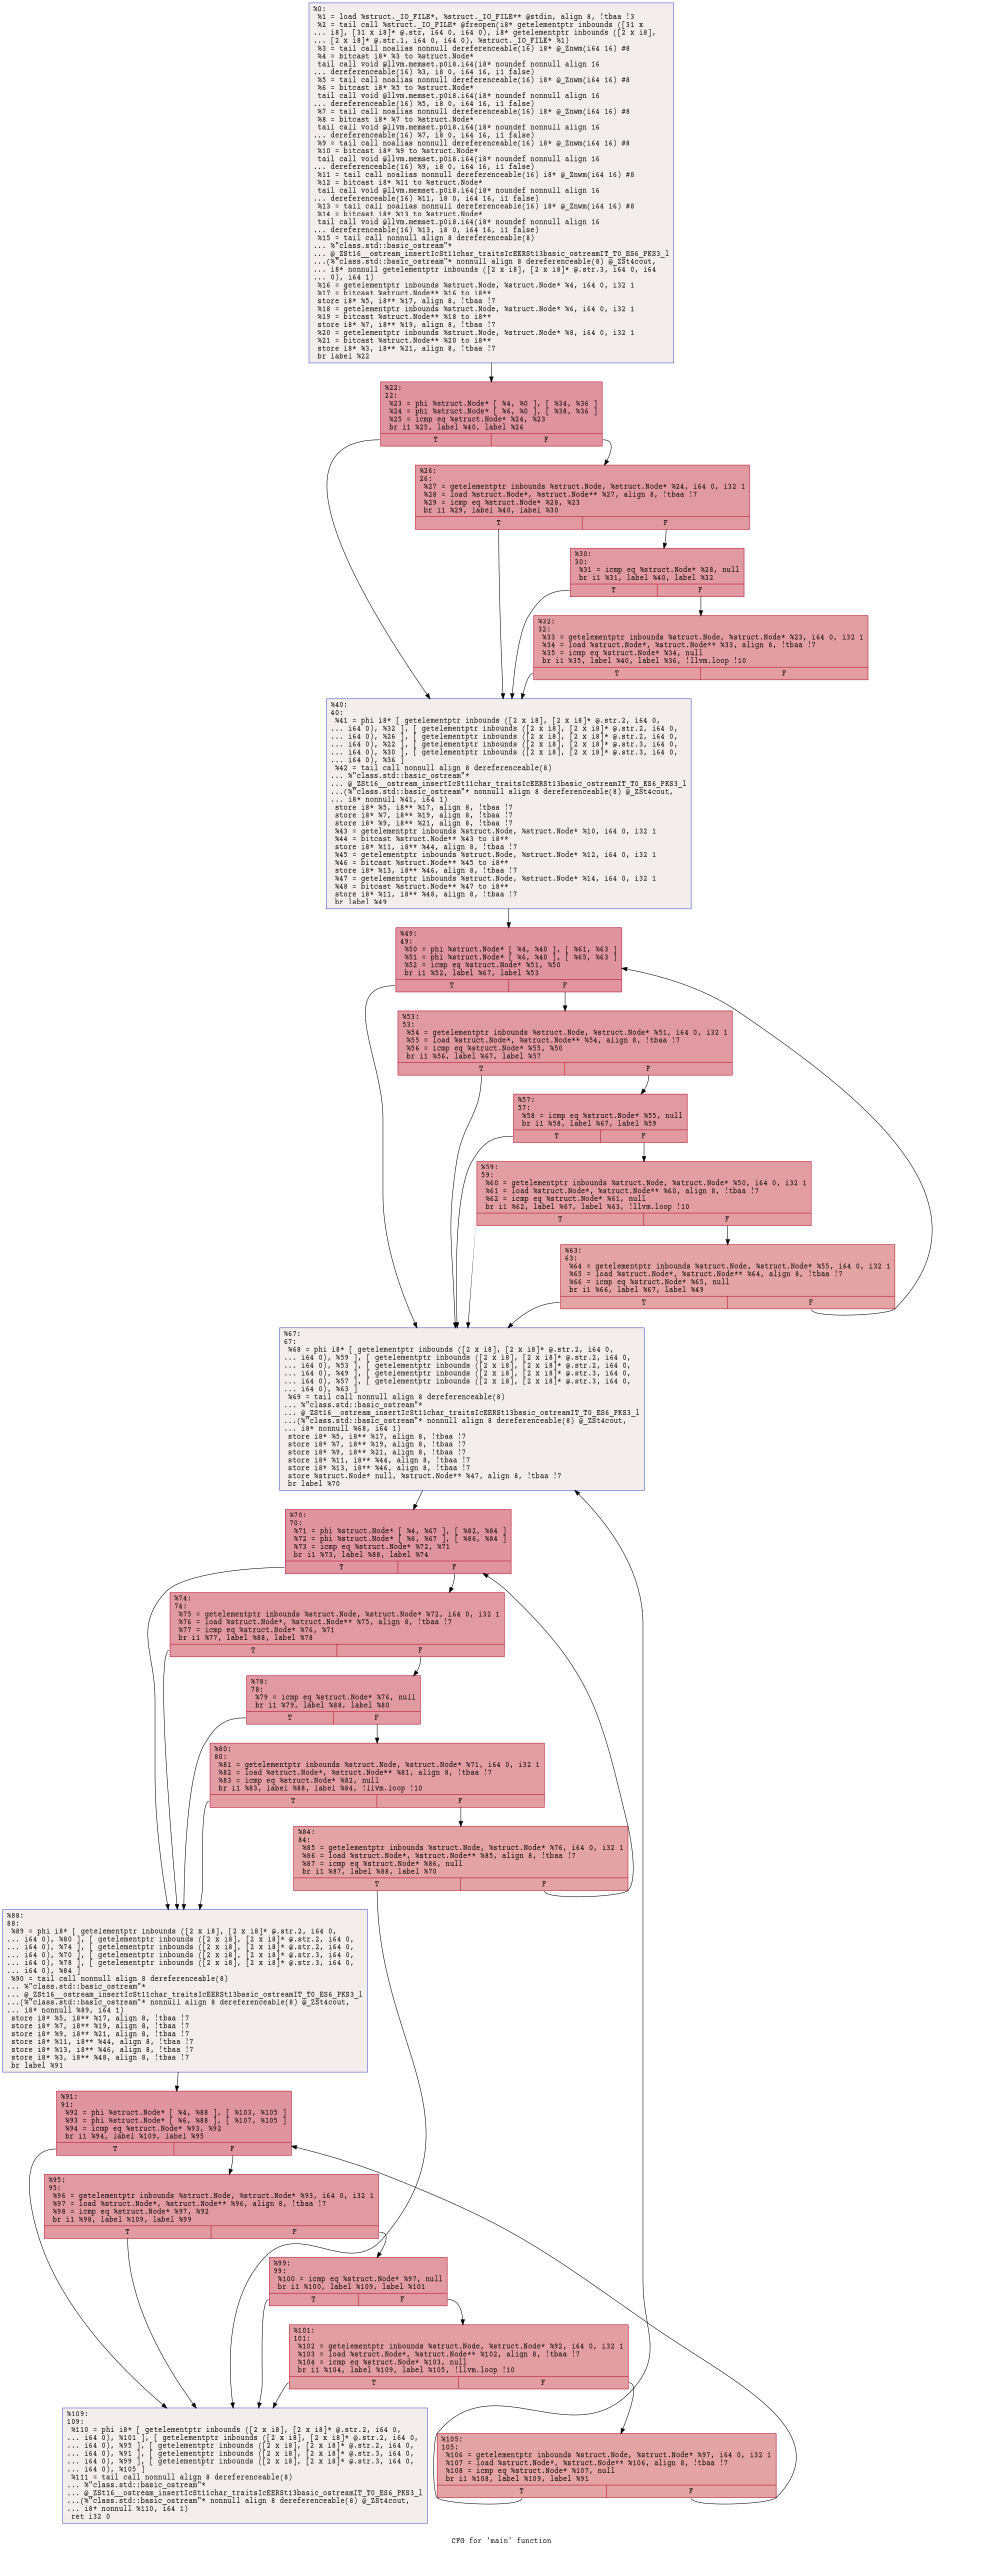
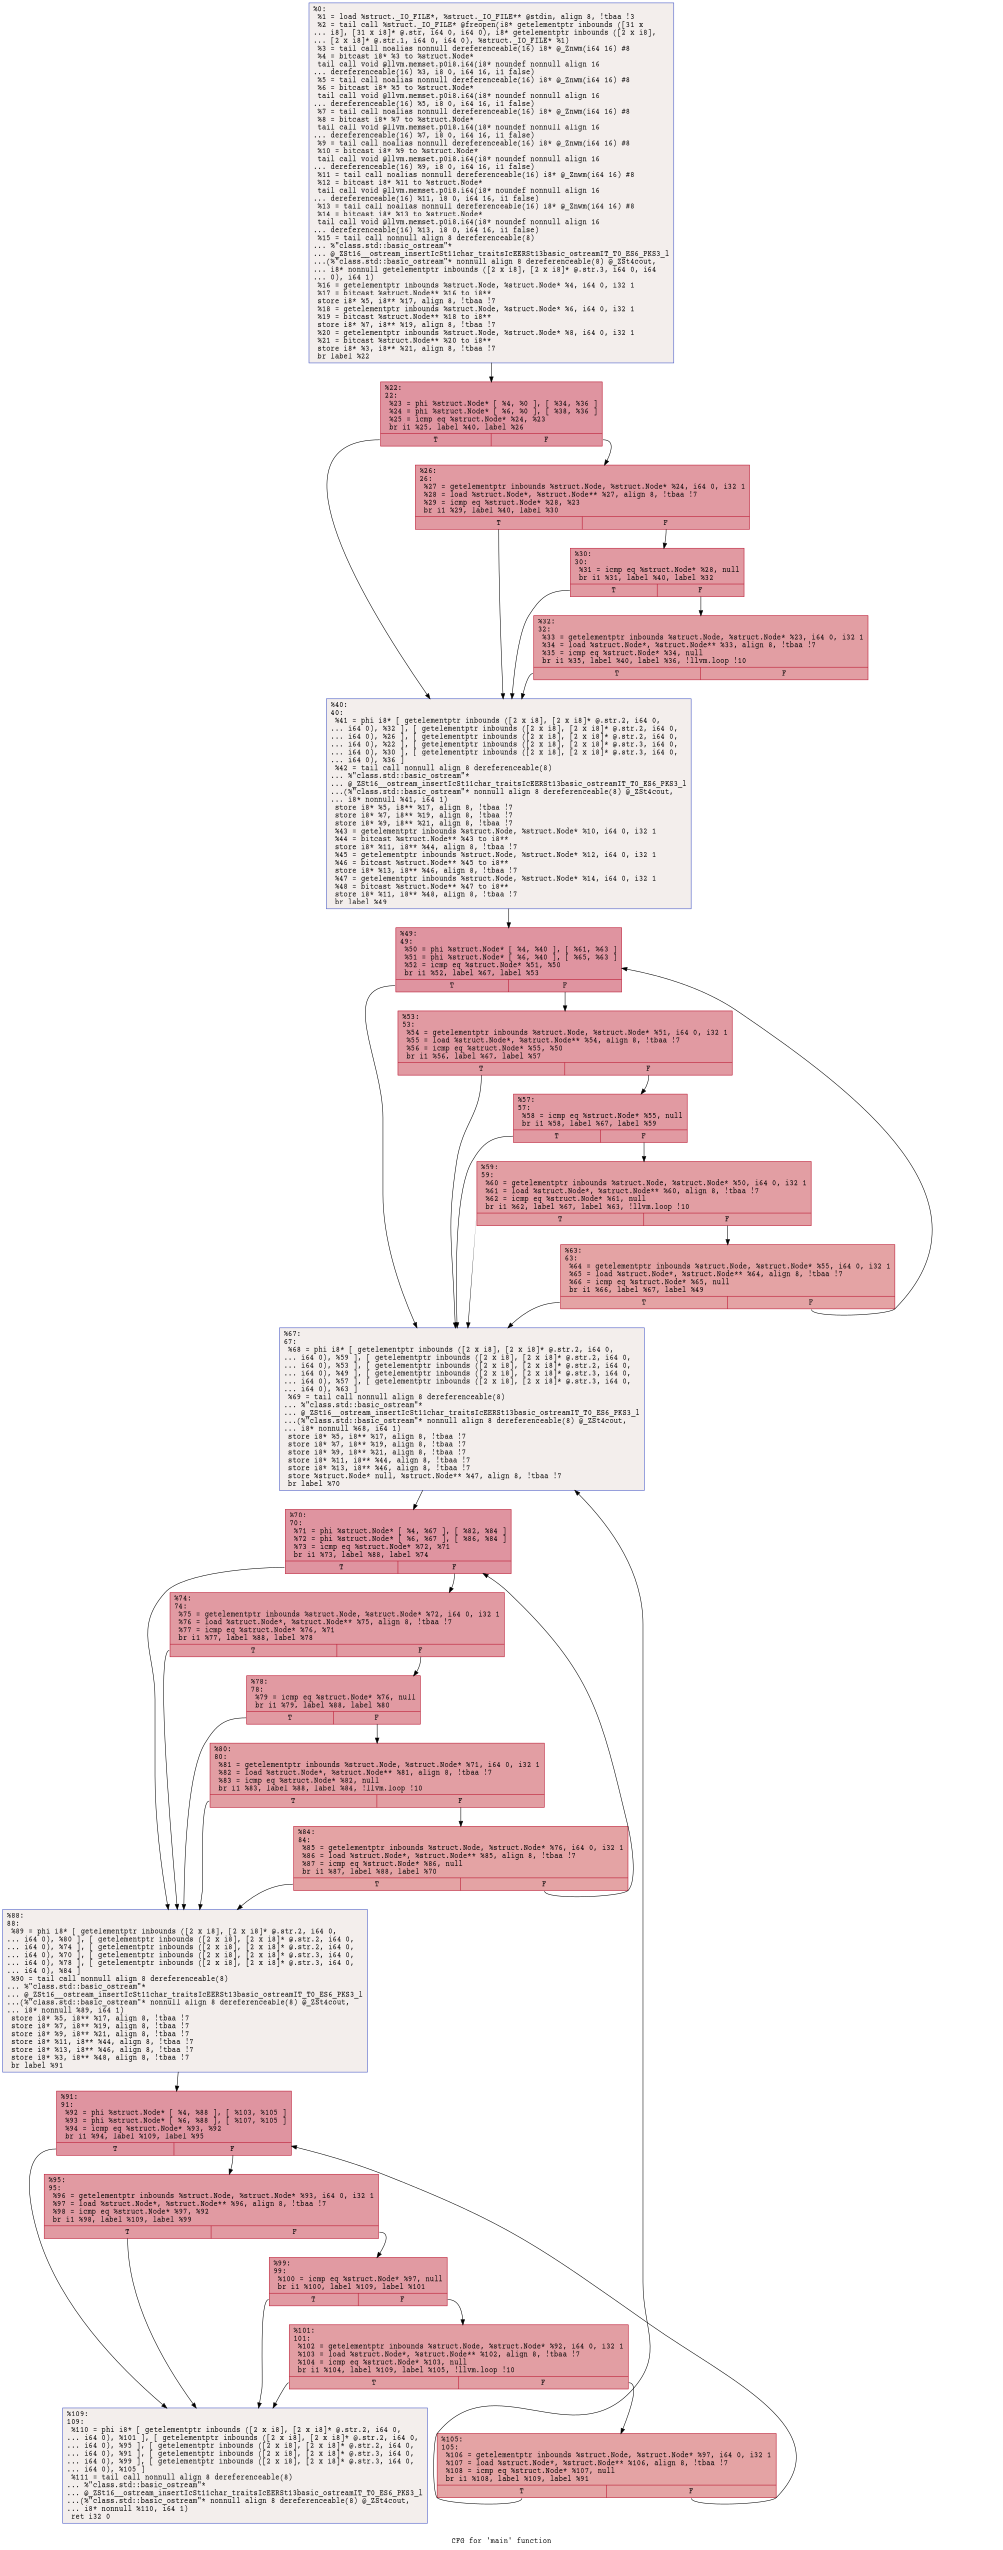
(406, 2204) -> (265, 1890)
